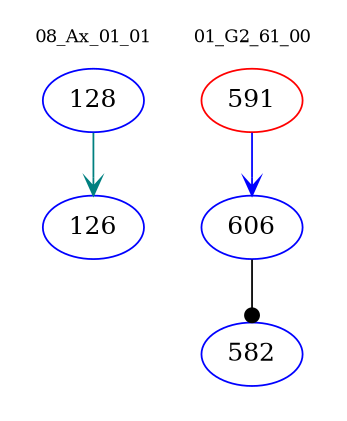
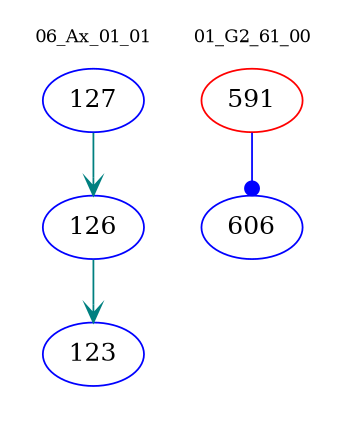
(93, 38) -> (93, 38)
(93, 100) -> (93, 100)
(252, 155) -> (252, 157)
none -> (93, 354)
(252, 354) -> none
